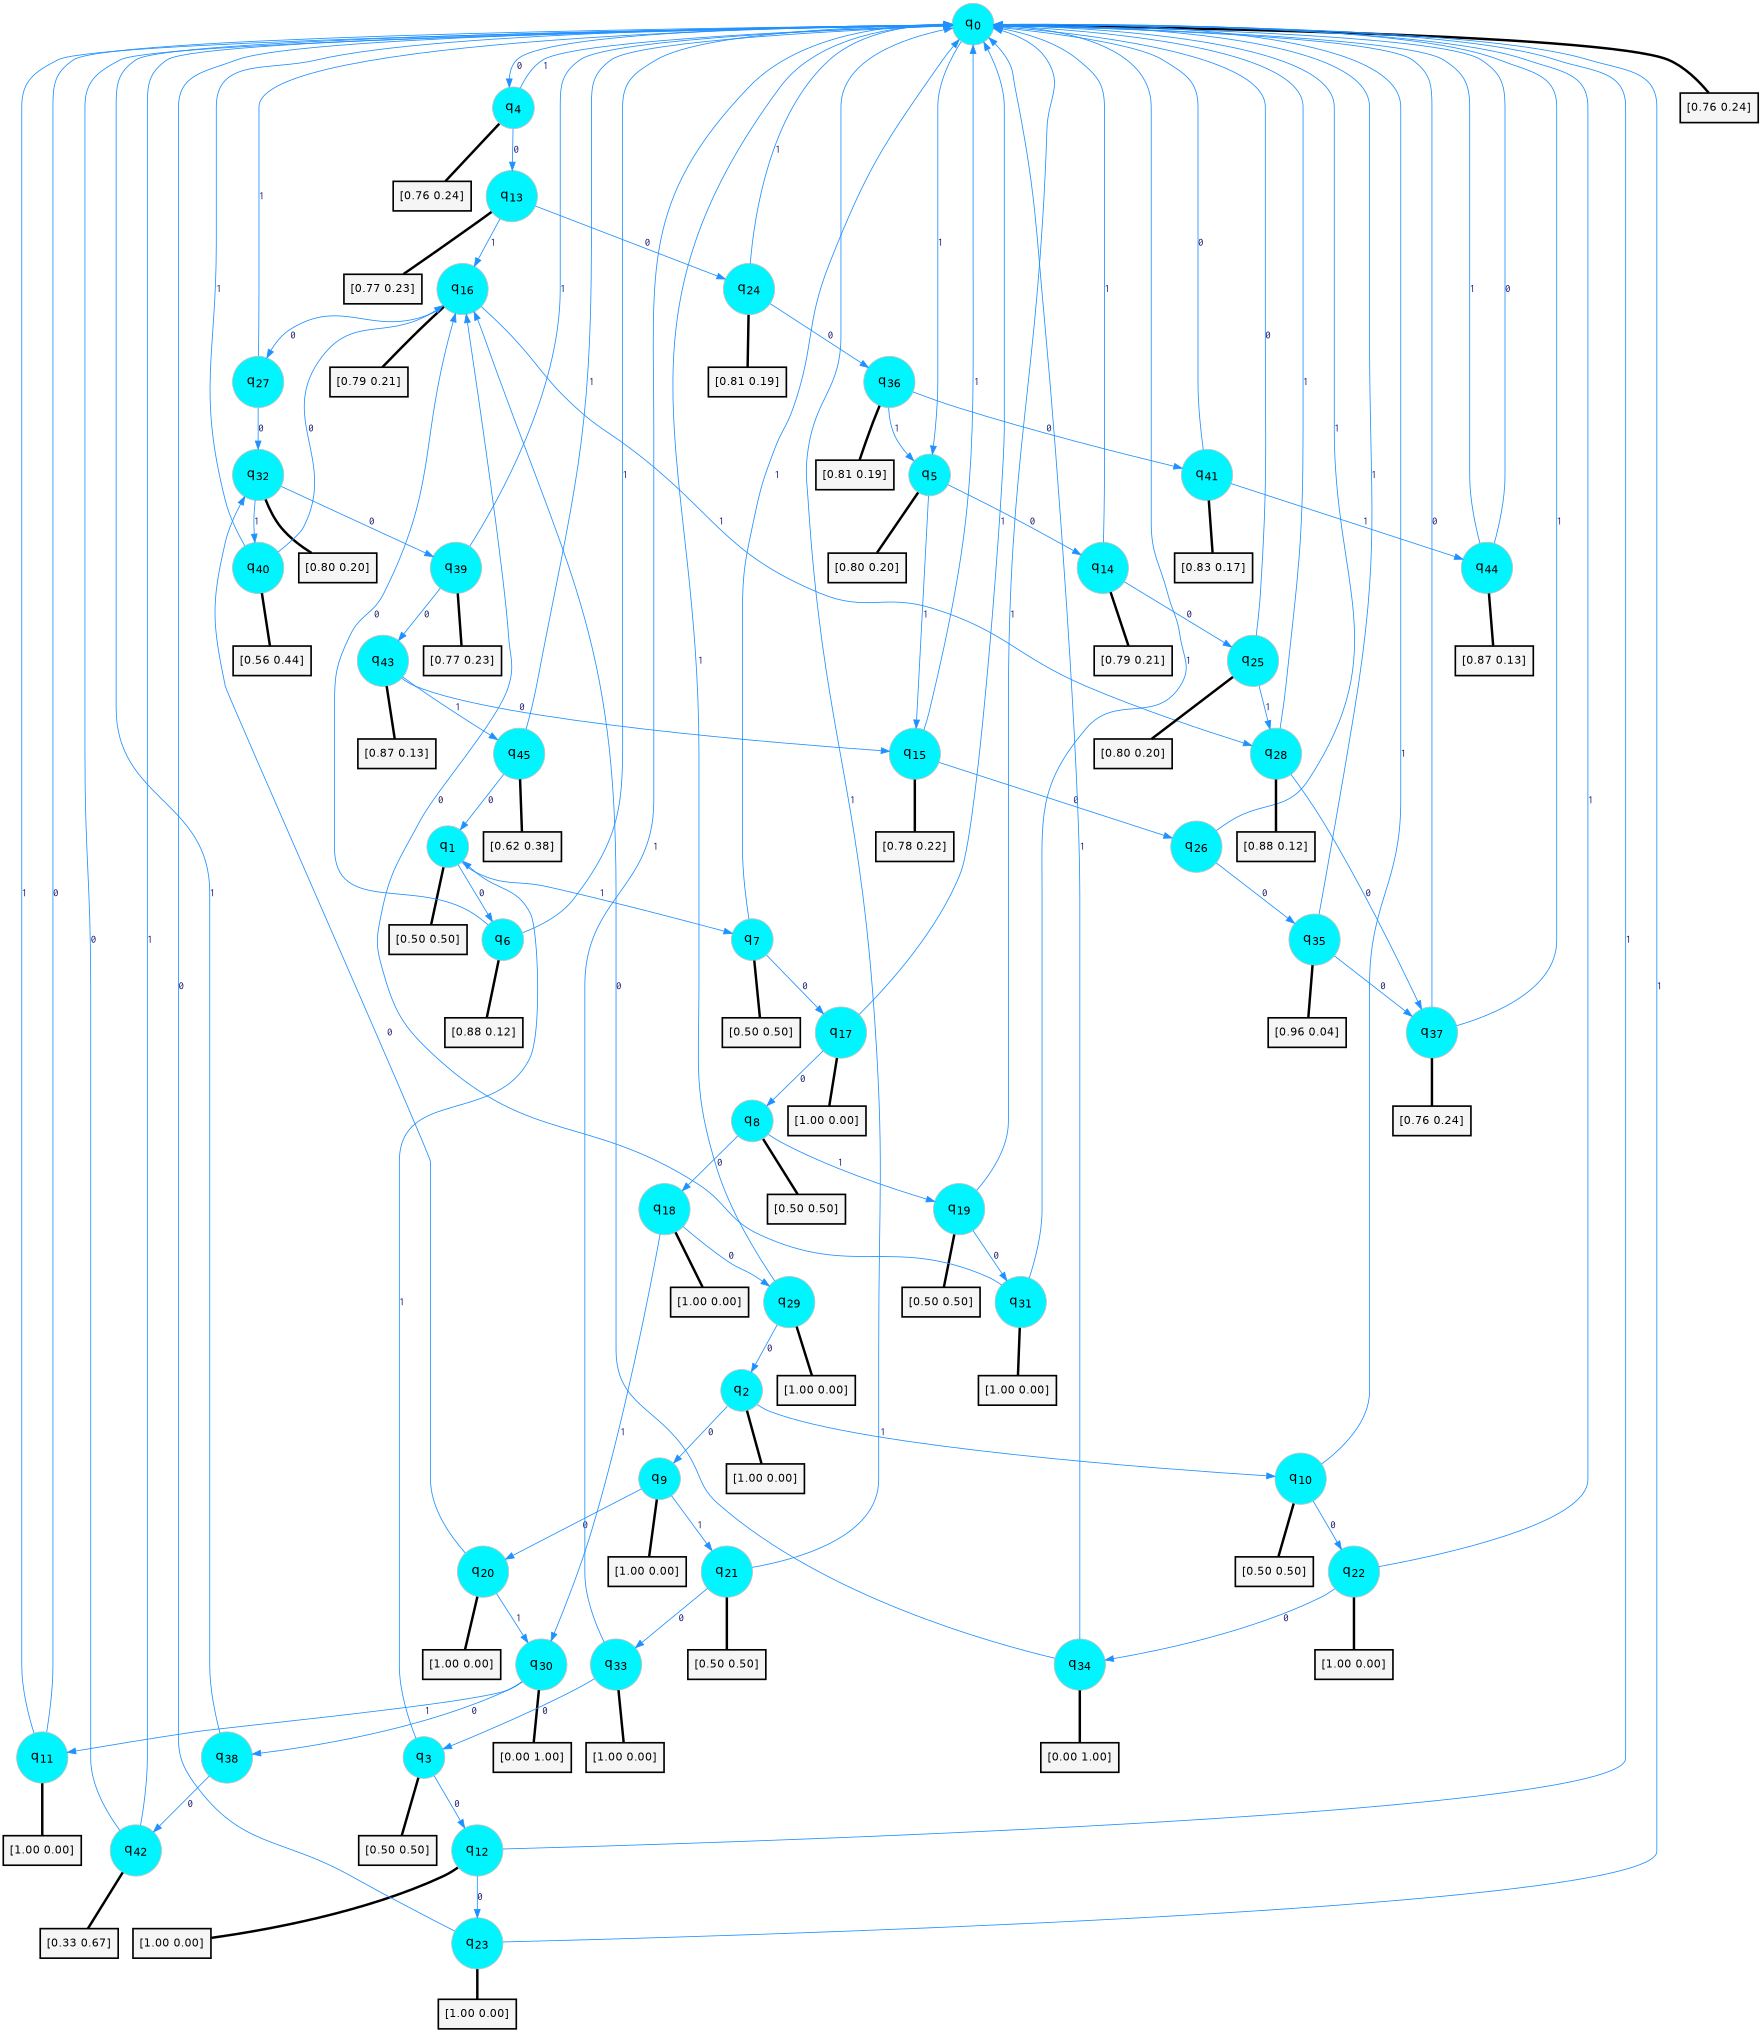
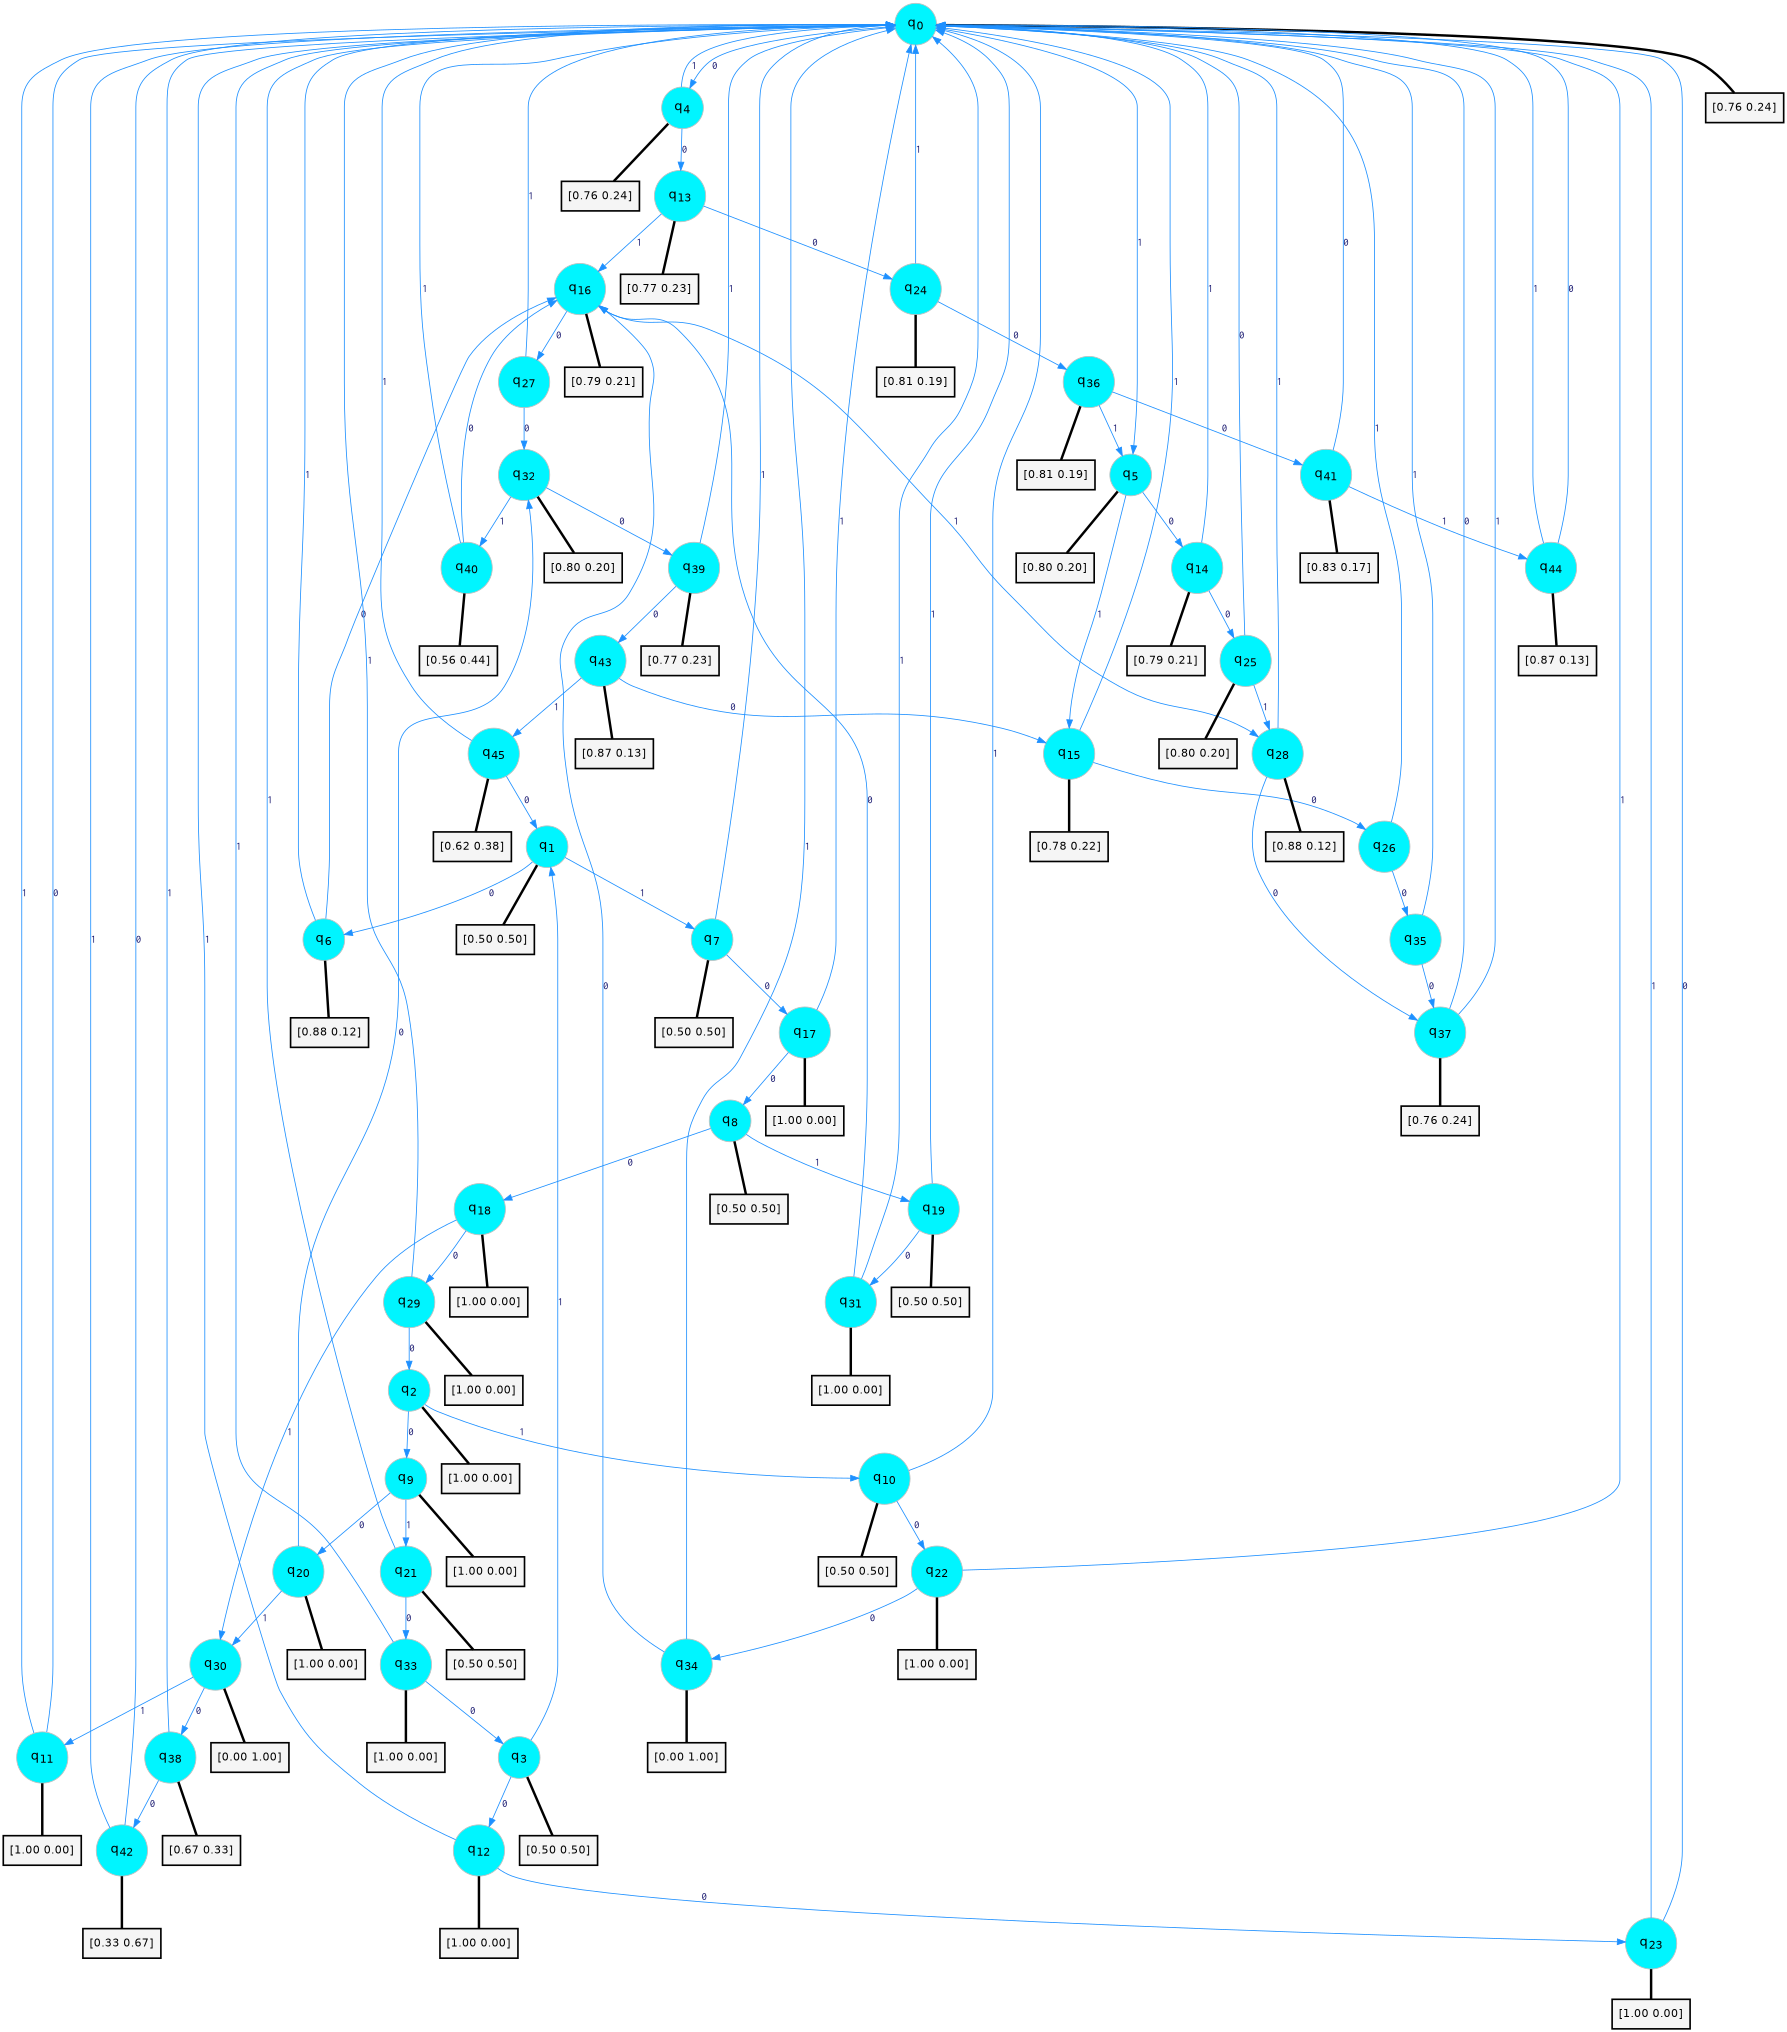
(1307, 1033) -> none
none -> (202, 1850)
